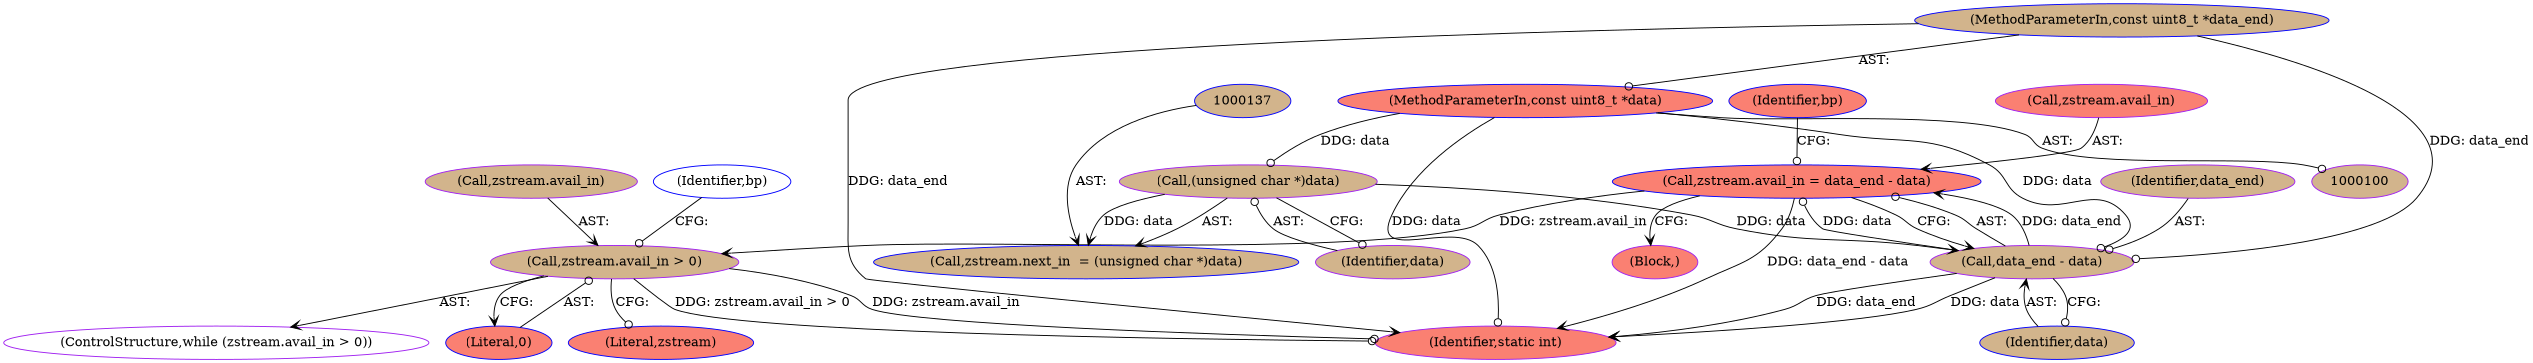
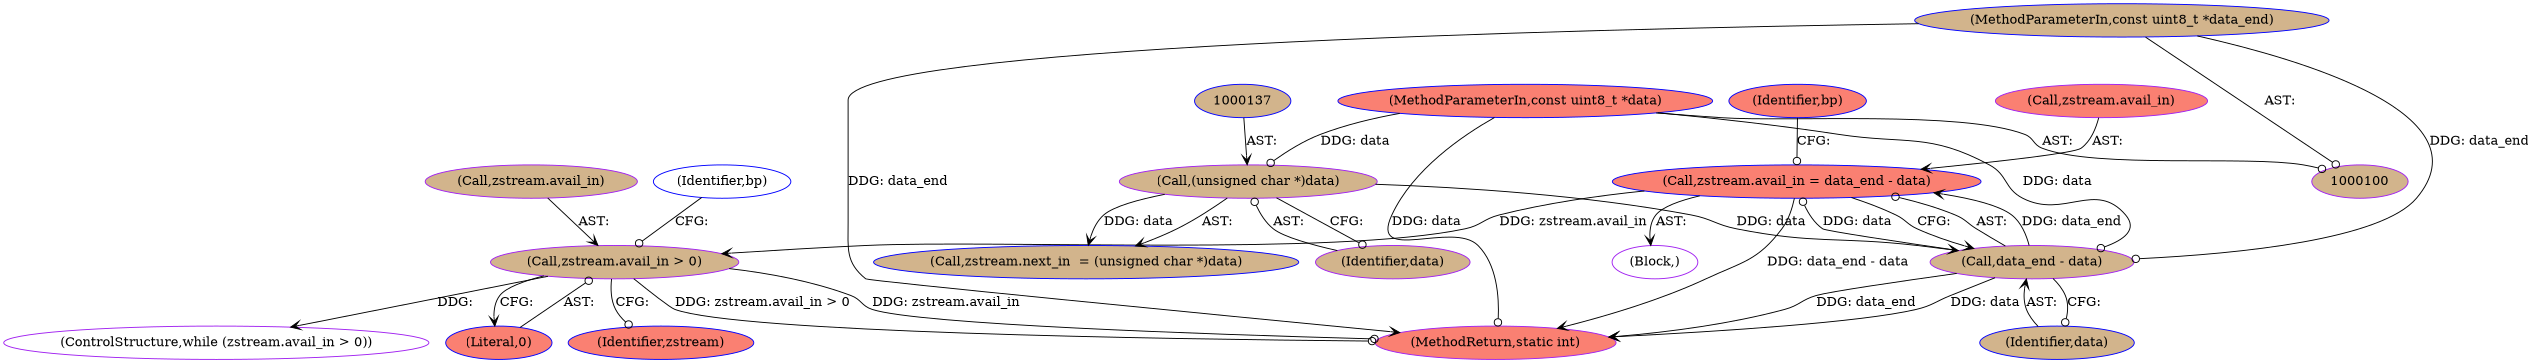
(1826, 60) -> (2239, 100)
(1098, 142) -> (1245, 137)
(2198, 182) -> none
(1674, 222) -> (1674, 222)
(1655, 262) -> (1655, 262)
(457, 302) -> (457, 302)
(661, 343) -> (661, 343)
(1496, 343) -> (1496, 343)
